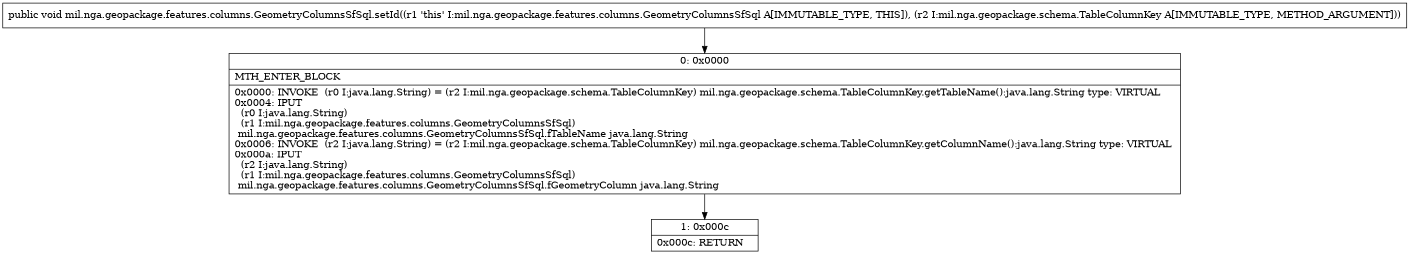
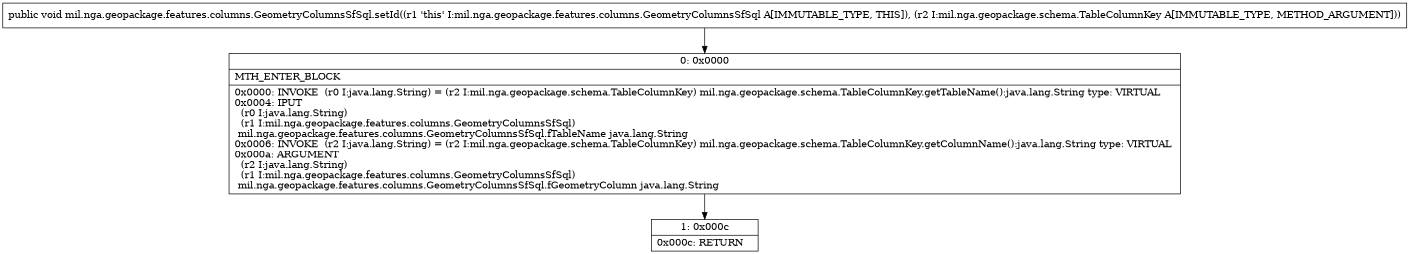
(271, 155) -> (290, 155)
